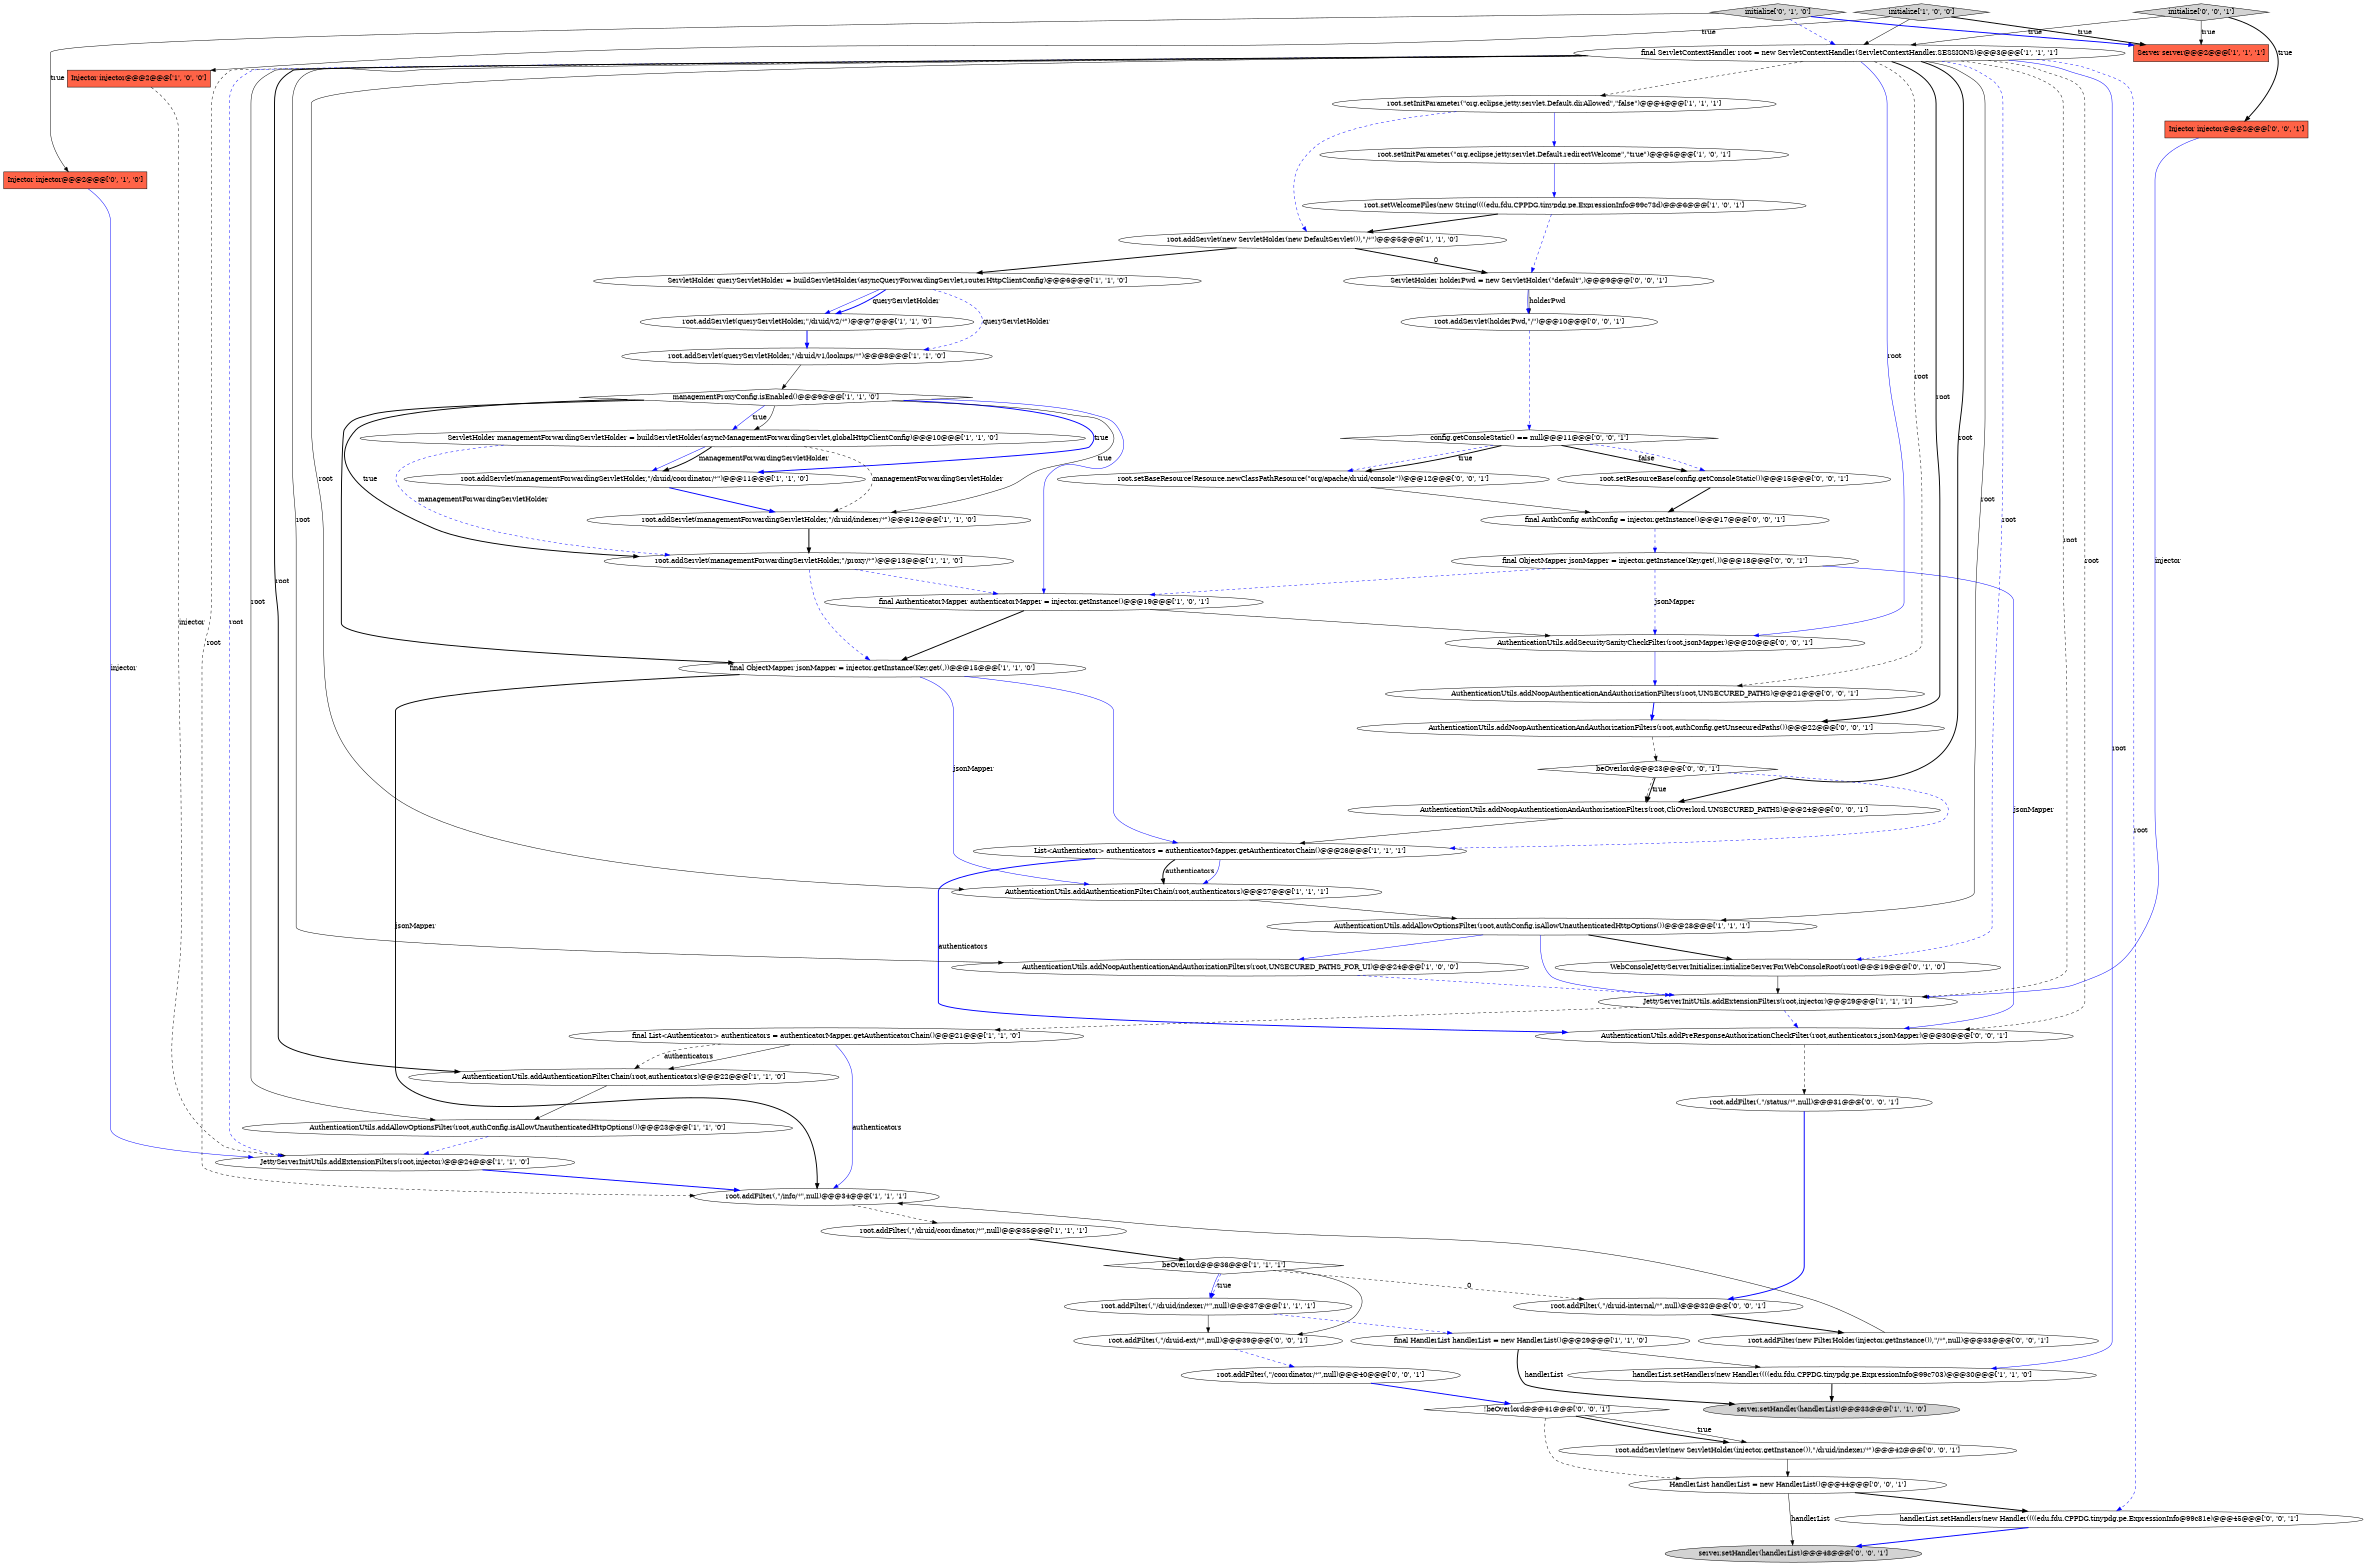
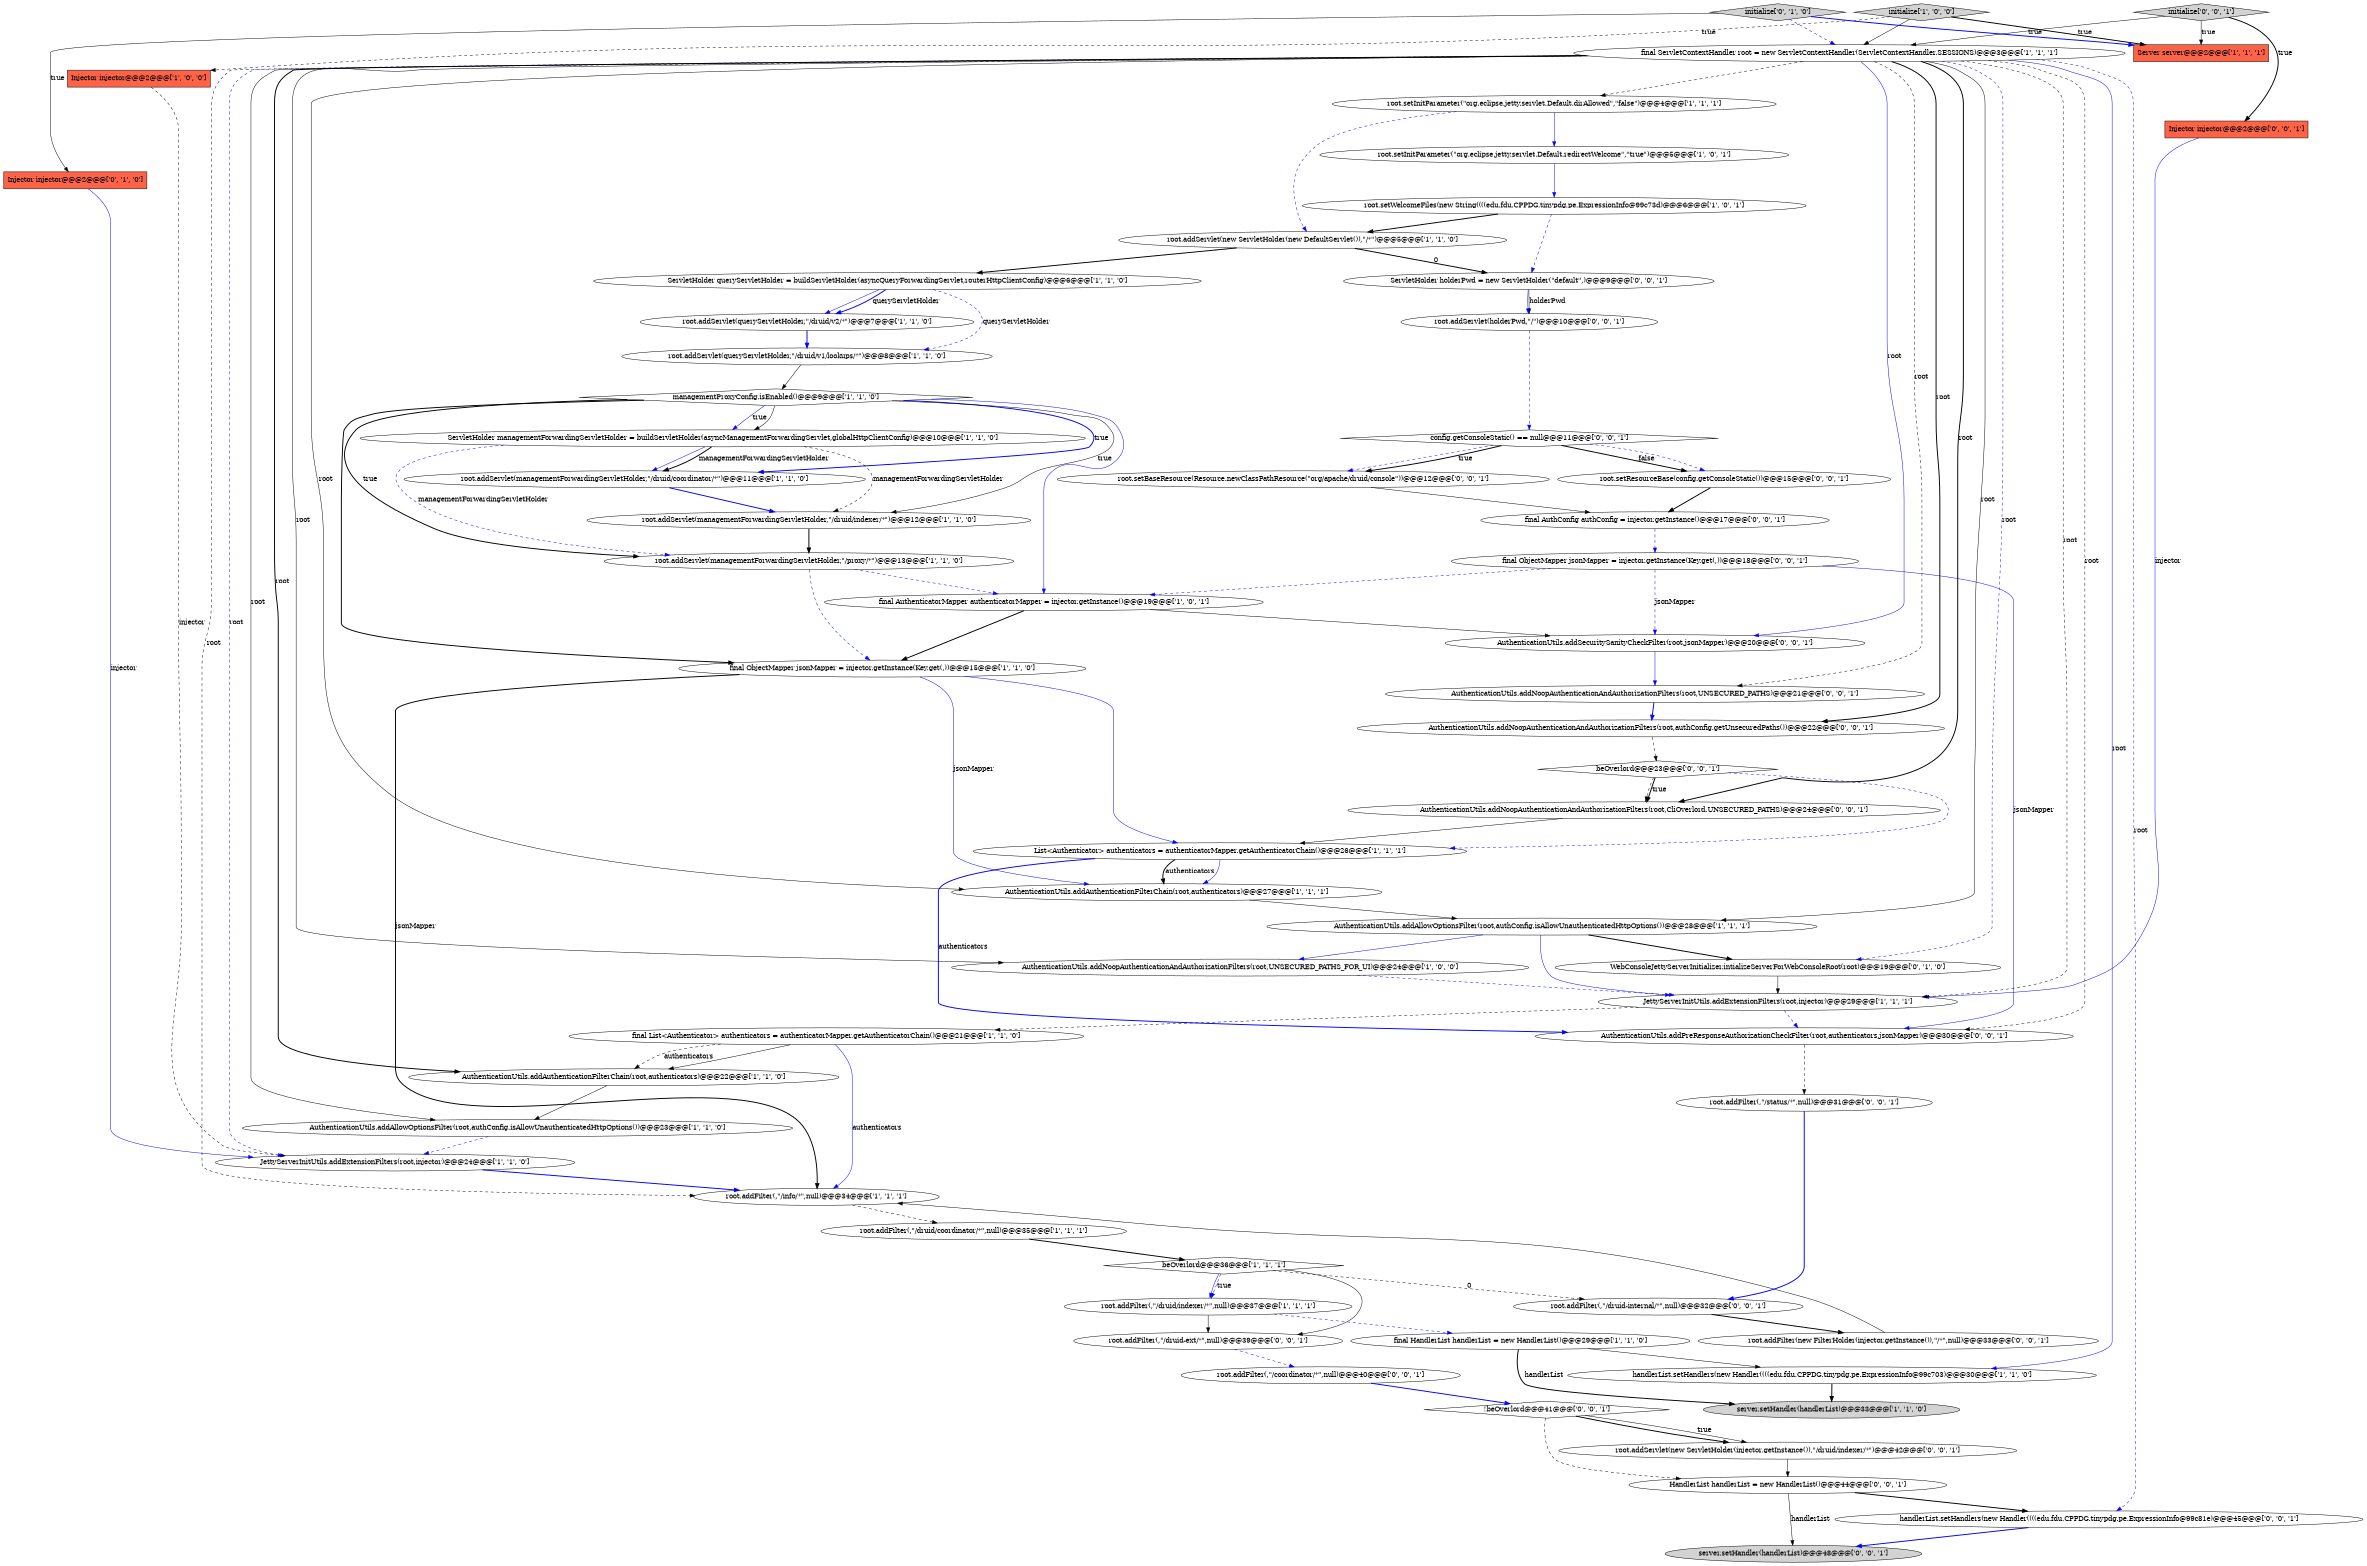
(1053, 46) -> (1053, 46)
